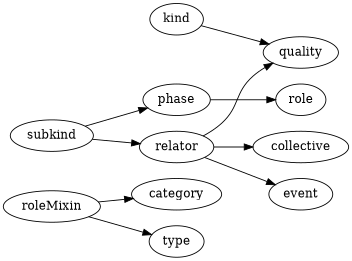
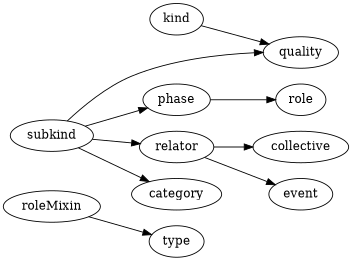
(235, 105) -> (154, 68)
(111, 201) -> (110, 163)
